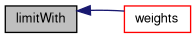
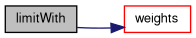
(108, 10) -> (94, 28)
